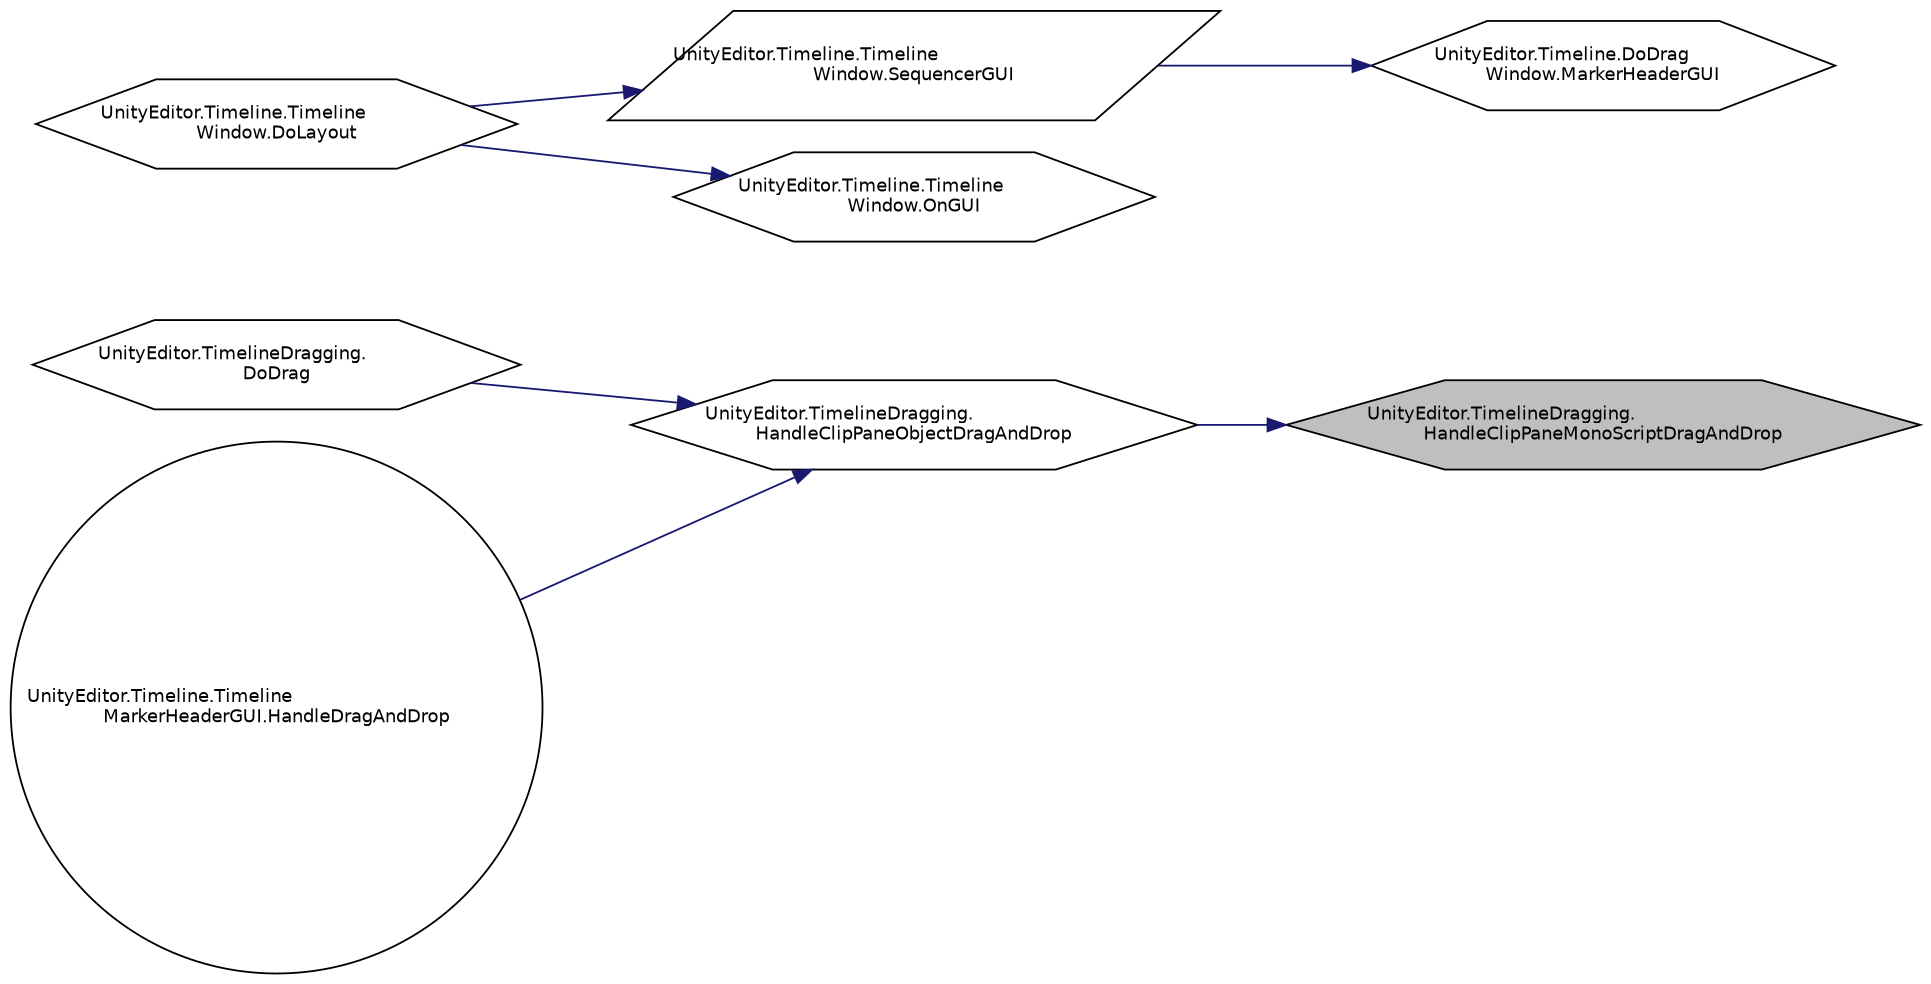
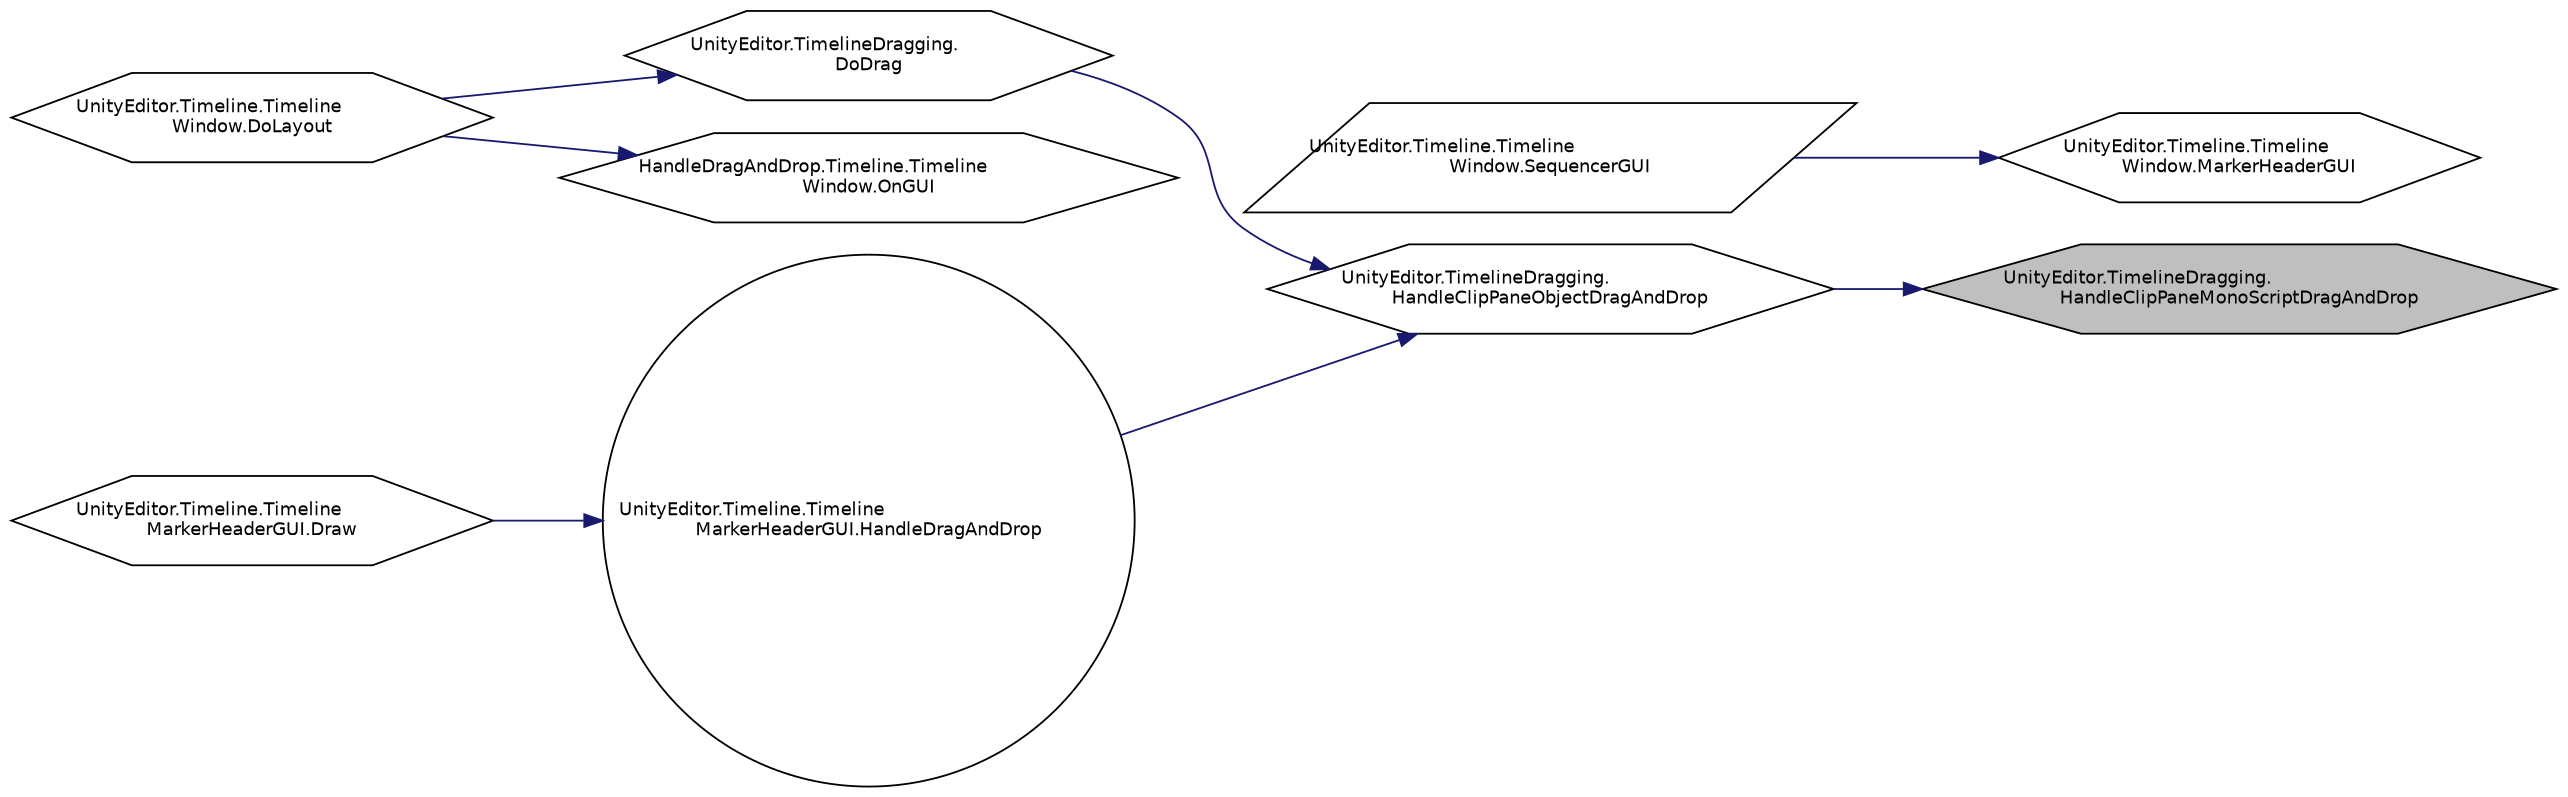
(1603, 66) -> (2239, 158)
(547, 99) -> (550, 88)
(914, 197) -> (869, 178)
none -> (252, 521)
